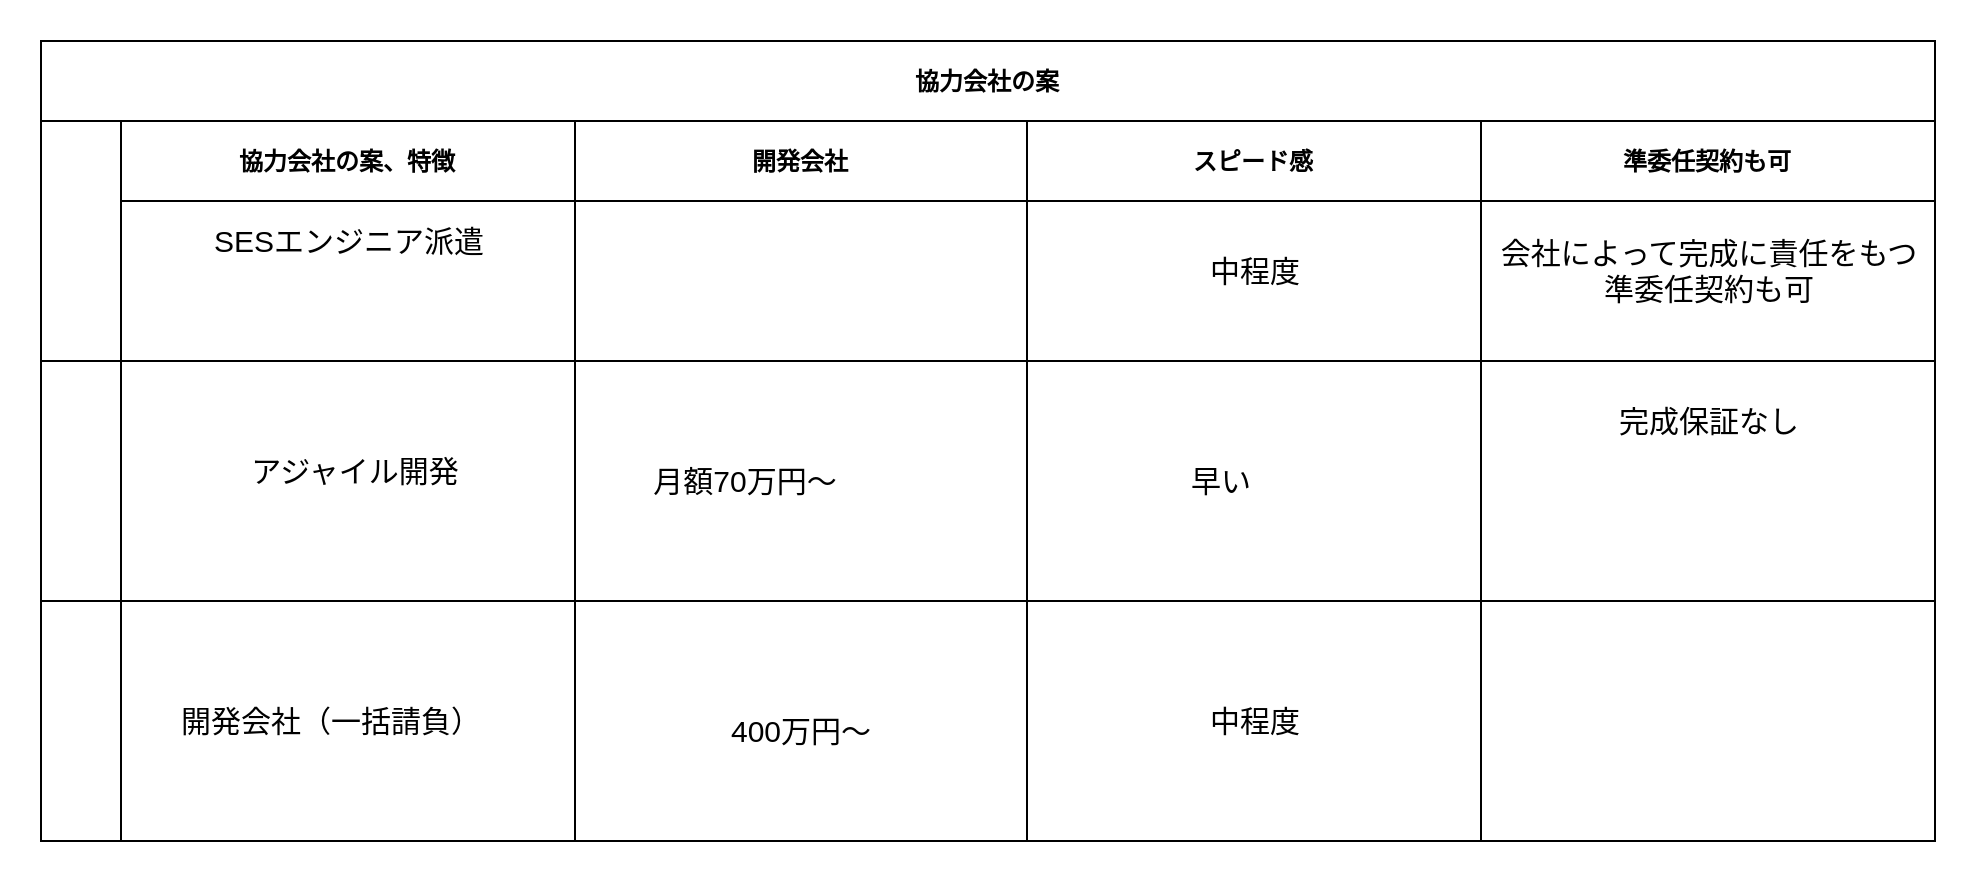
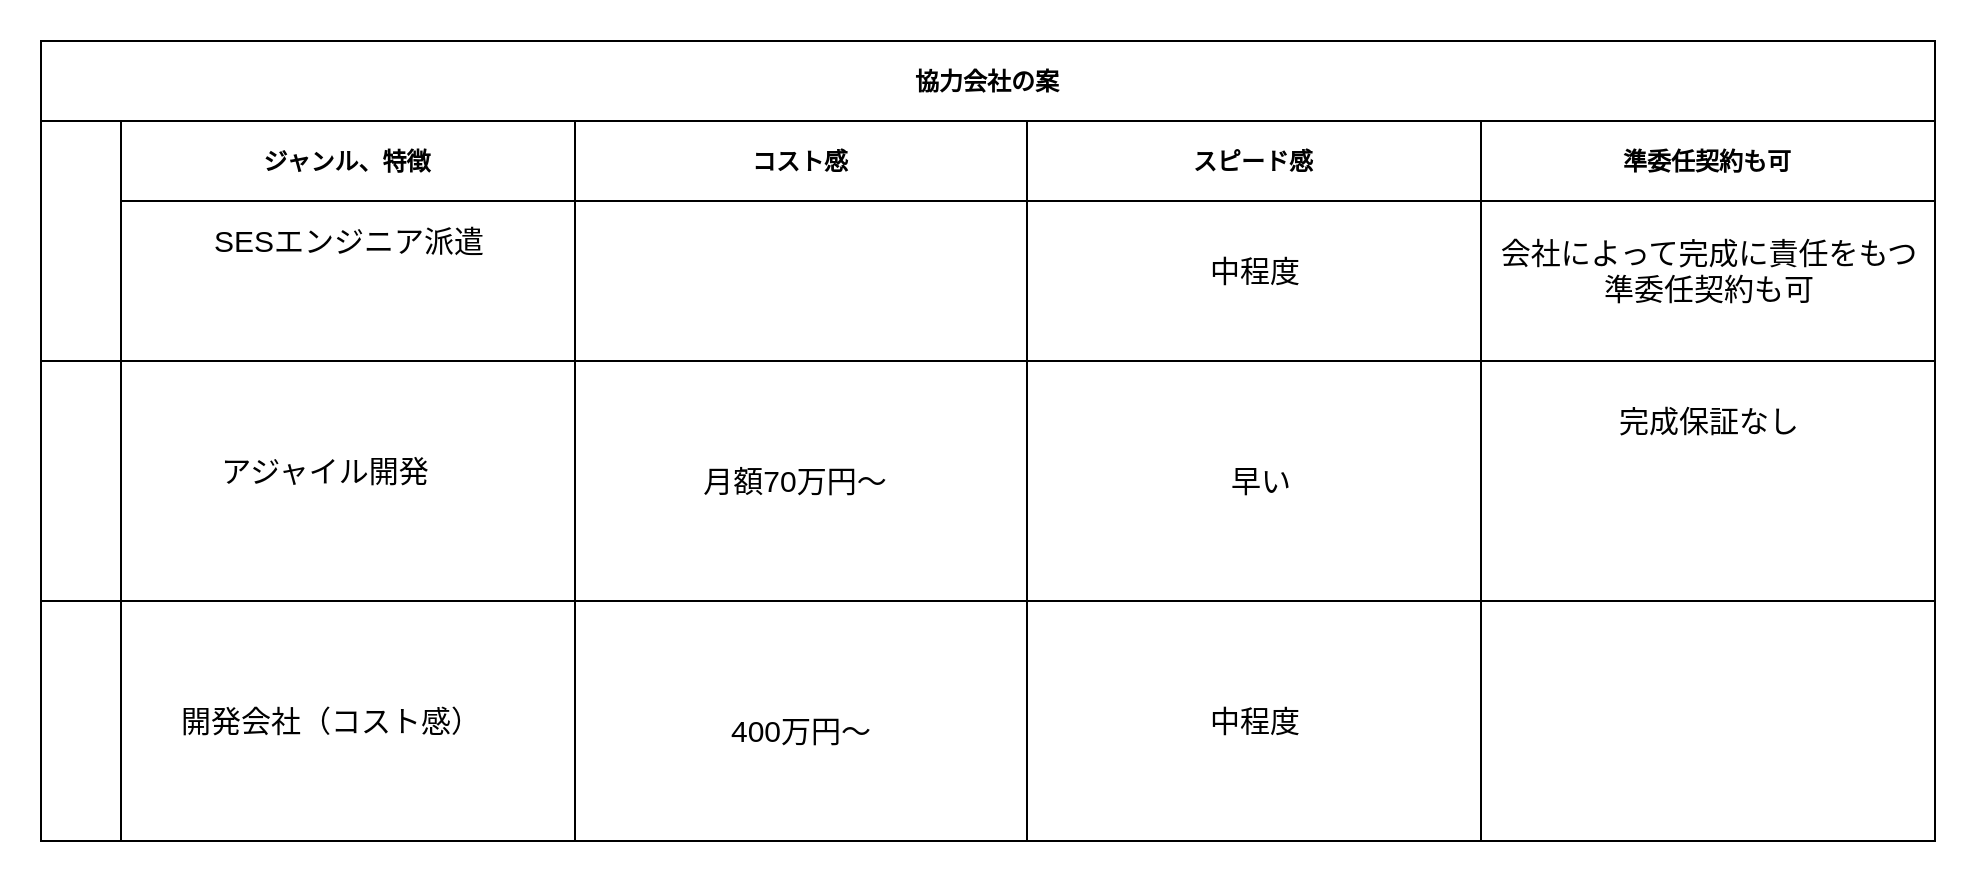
(347, 162) -> (347, 162)
(800, 162) -> (800, 162)
(355, 471) -> (325, 471)
(745, 481) -> (795, 481)
(1221, 481) -> (1261, 481)
(332, 721) -> (332, 721)
